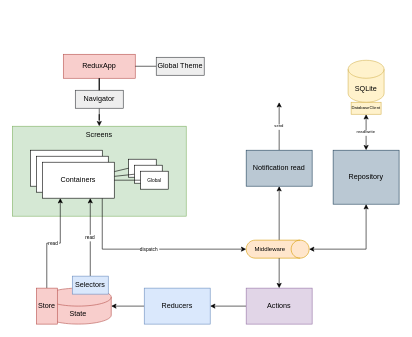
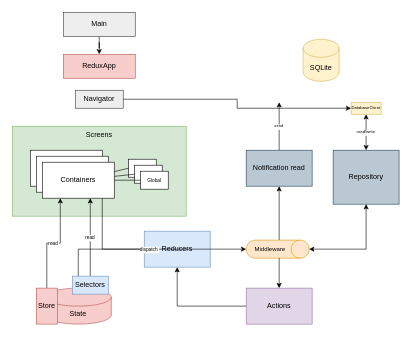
none -> (99, 24)
none -> (99, 47)
(146, 66) -> none
(180, 66) -> none
(366, 81) -> (321, 60)
(99, 84) -> none
(99, 117) -> (236, 99)
(177, 306) -> (177, 249)
